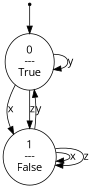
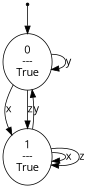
(30, 157) -> (28, 157)
